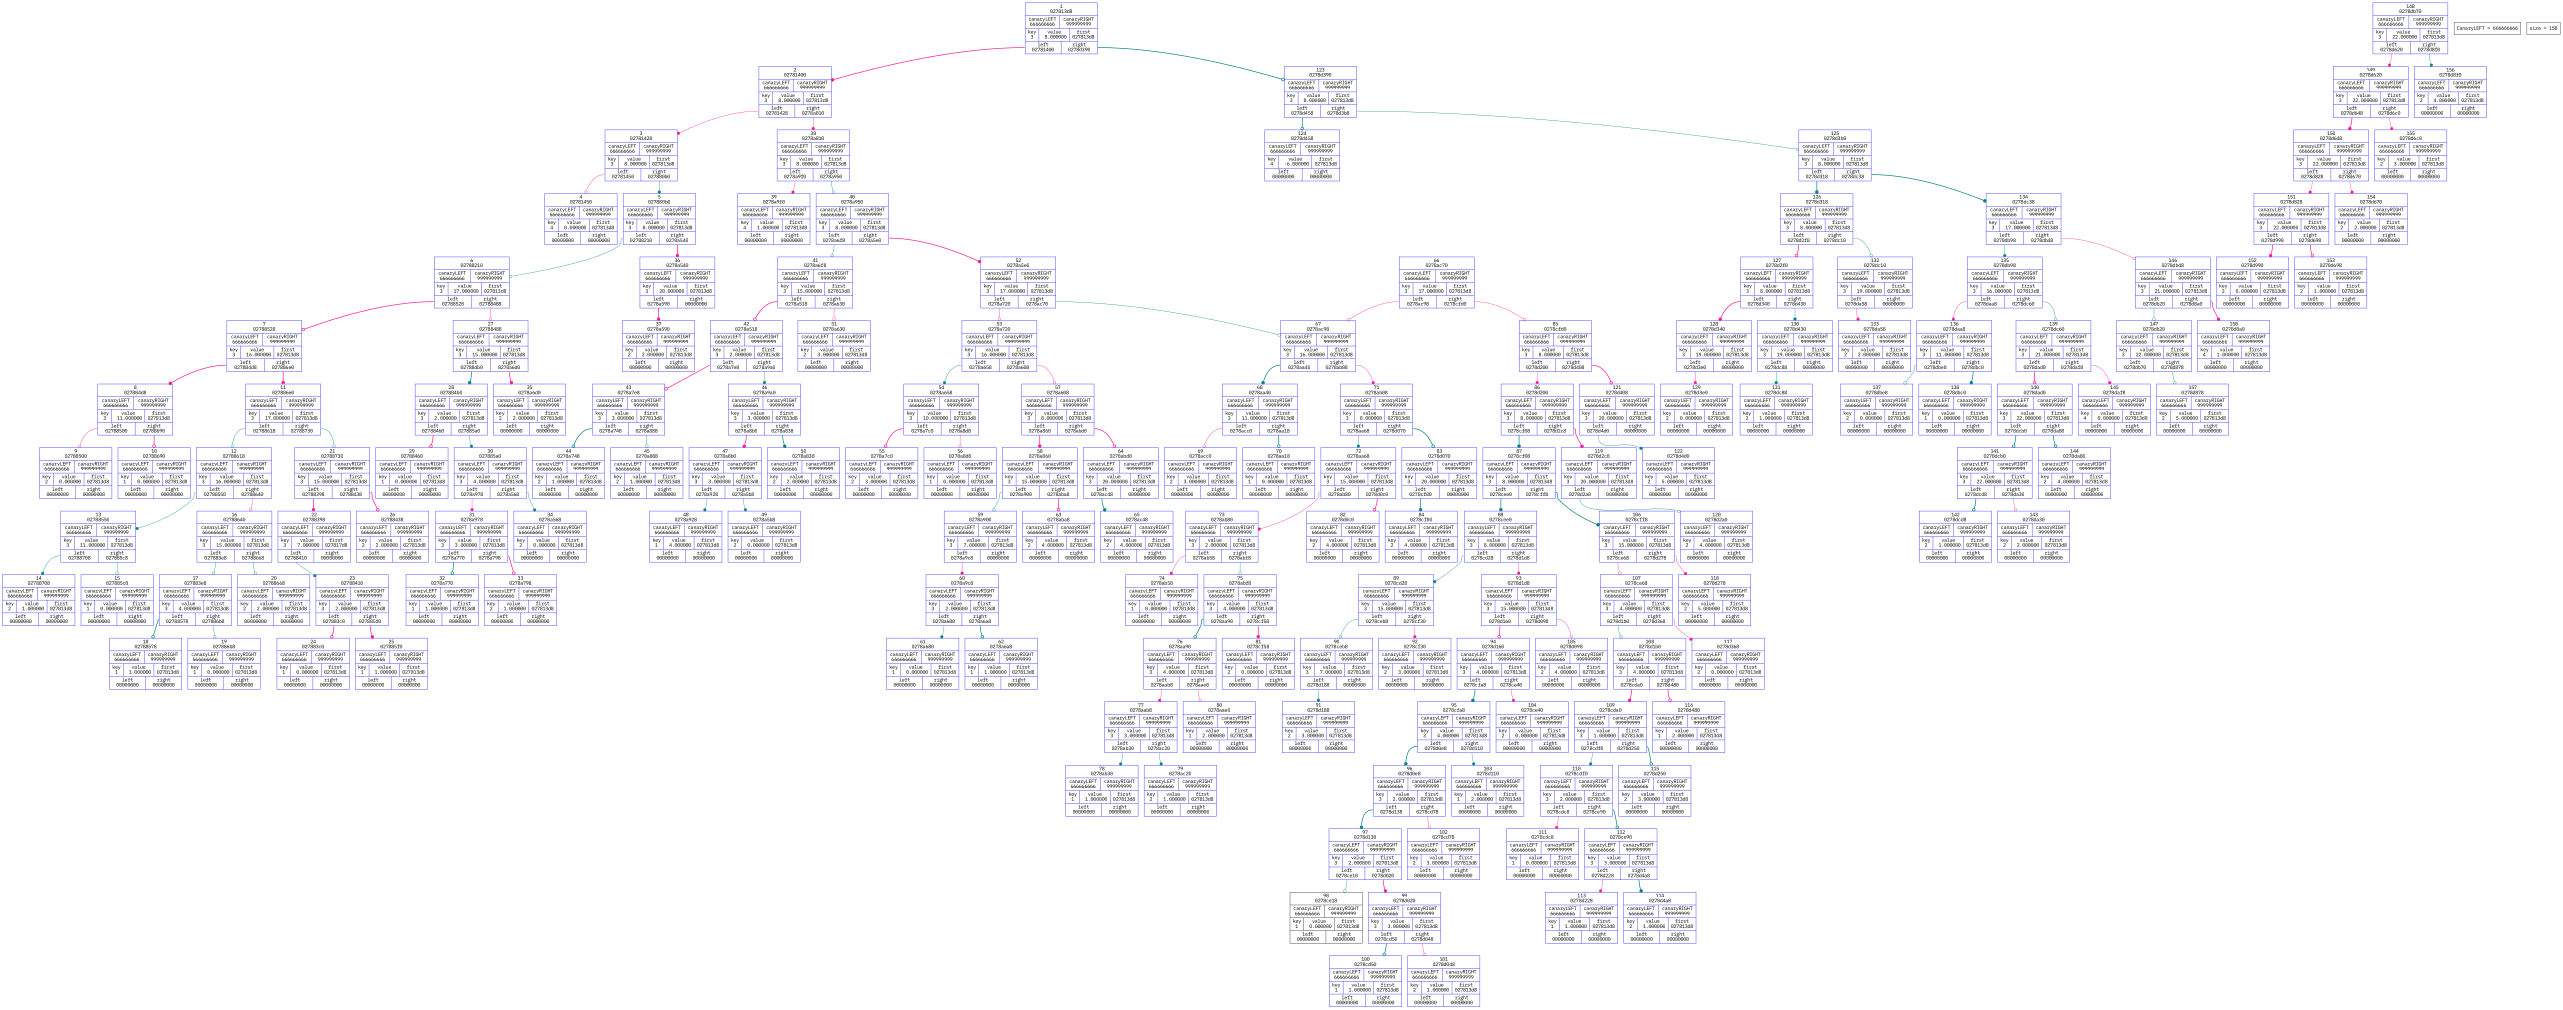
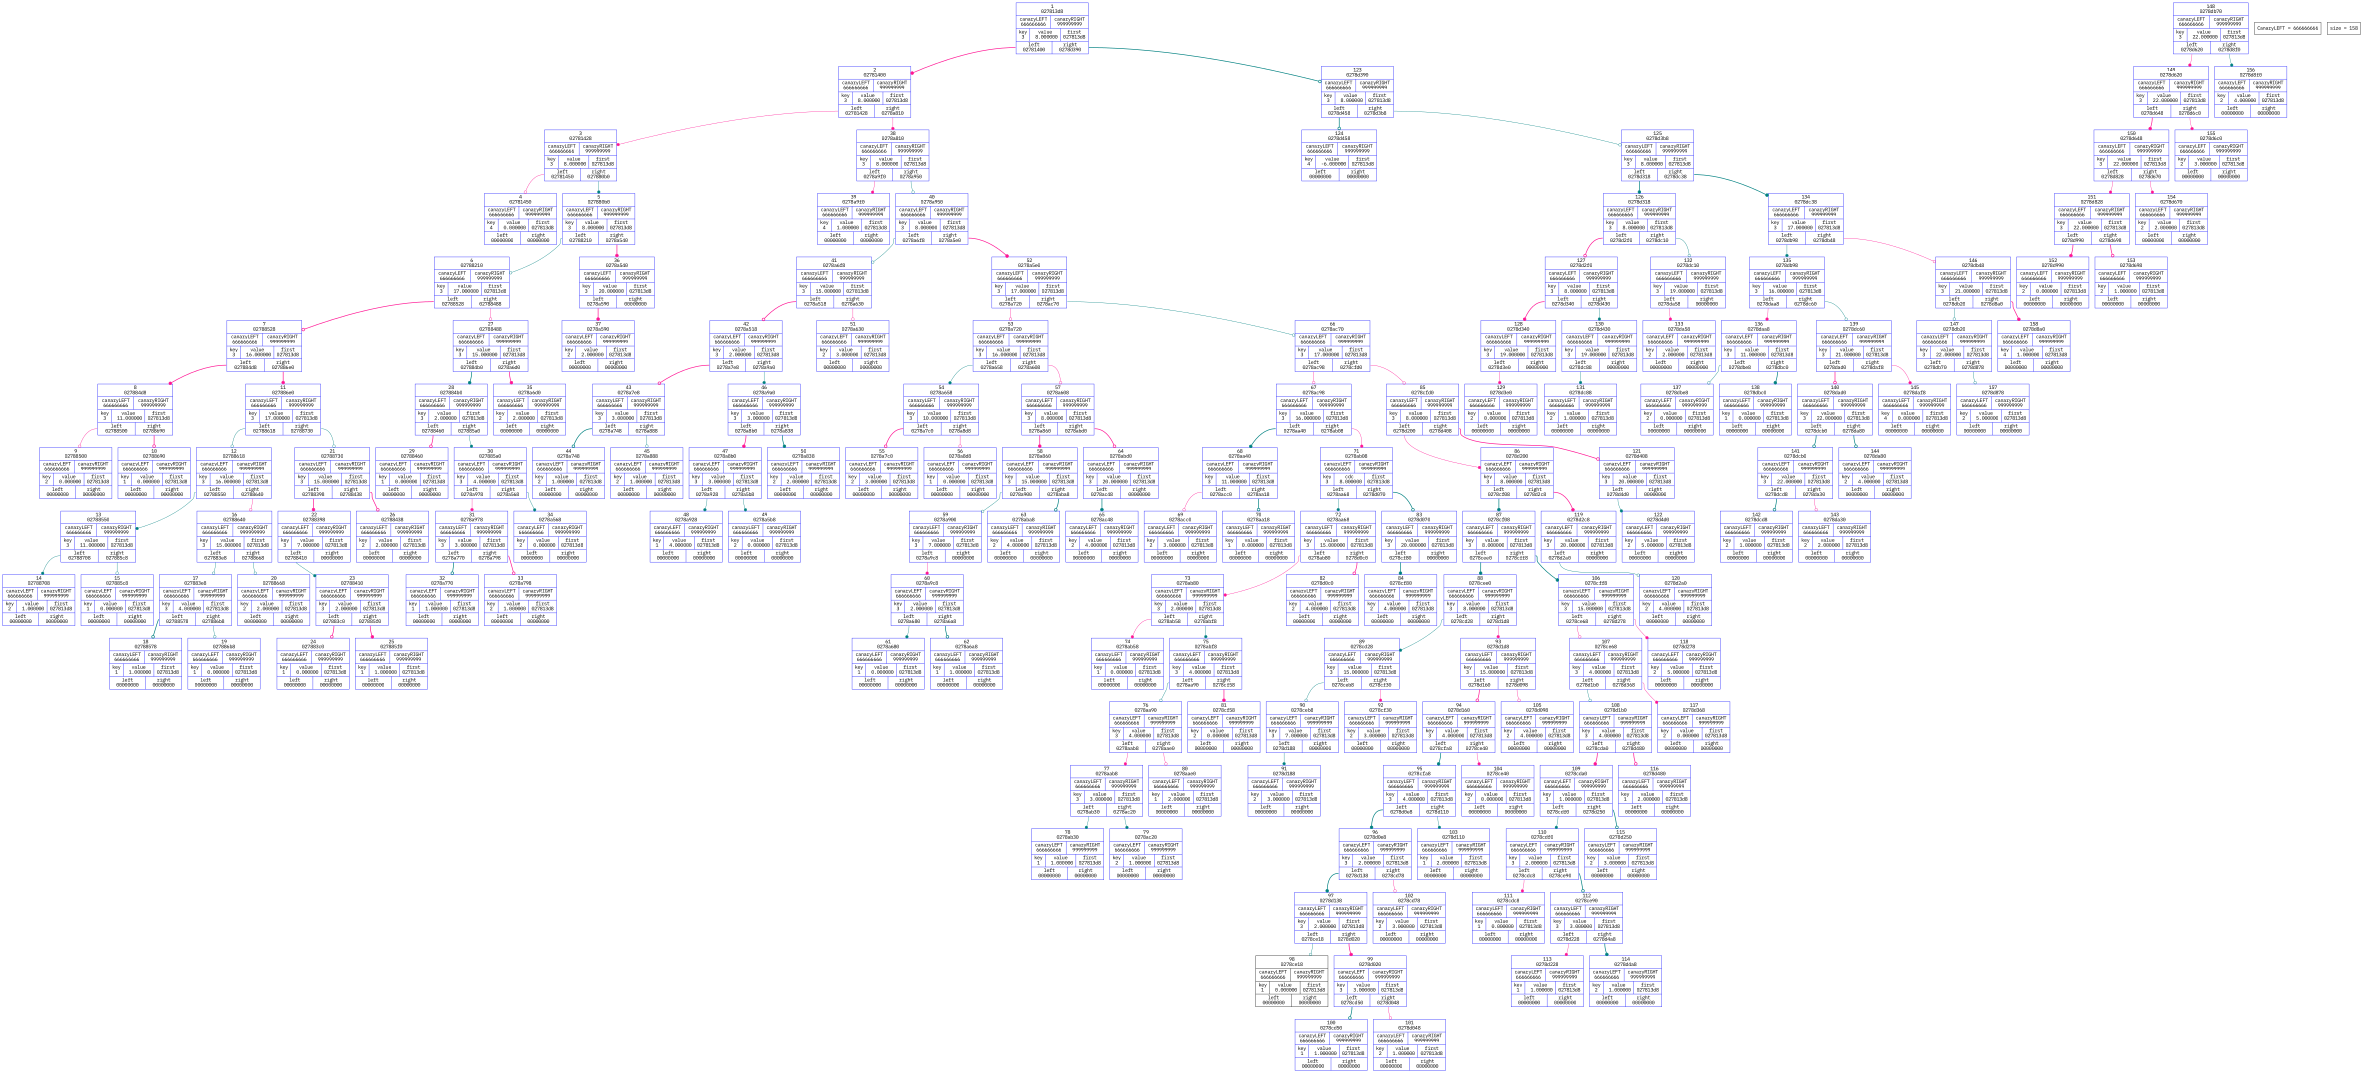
(1168, 312) -> (1181, 312)
(1369, 413) -> (1349, 477)
(1059, 503) -> (1058, 504)
(336, 545) -> (336, 545)
(1240, 567) -> (1206, 631)
(1200, 627) -> (1166, 691)
